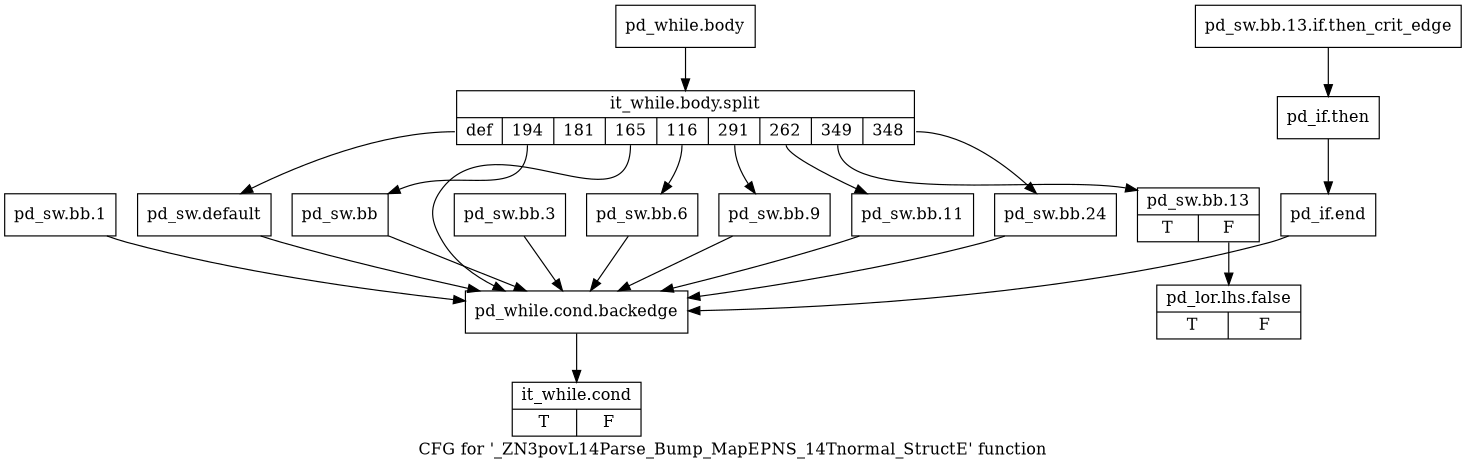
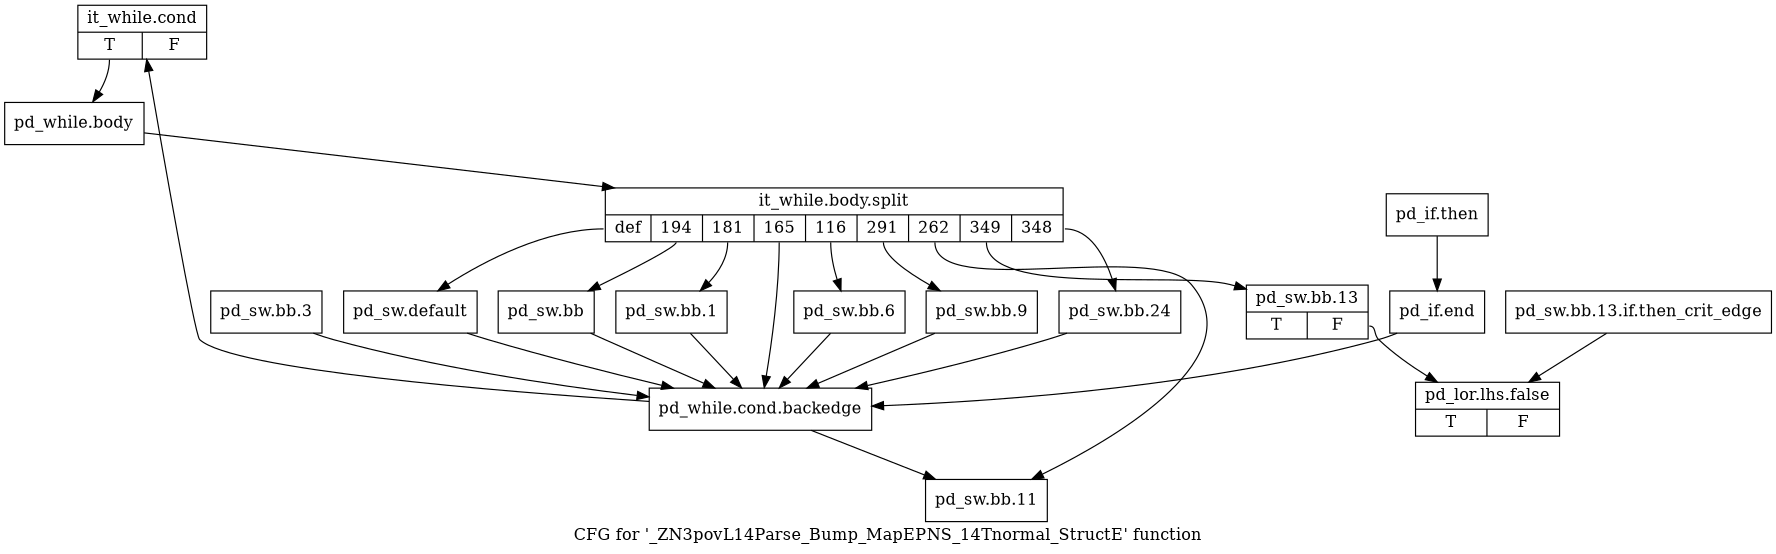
(1328, 66) -> (1573, 355)
none -> (107, 77)
none -> (722, 264)
(767, 264) -> (868, 453)
